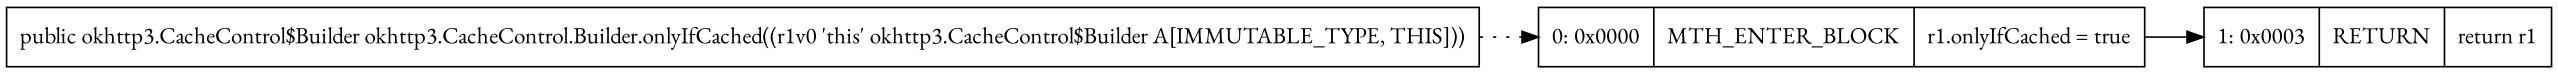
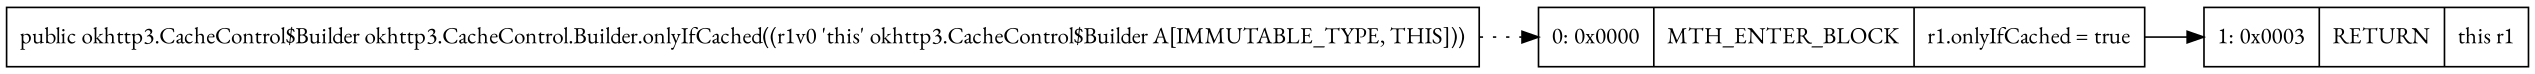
(2498, 36) -> (2486, 36)
